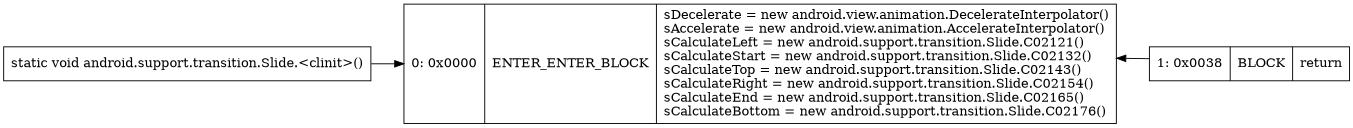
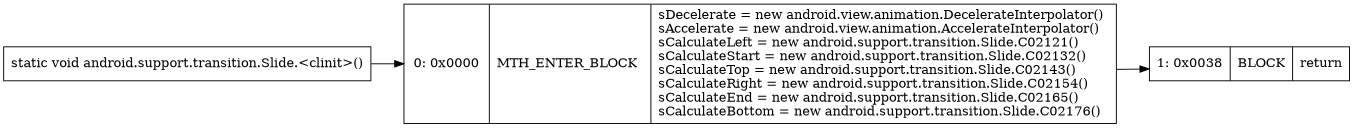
(1138, 59) -> (1128, 69)
(571, 63) -> (567, 63)
